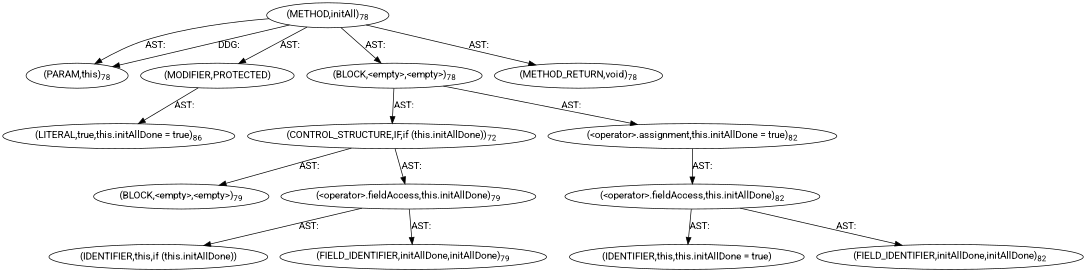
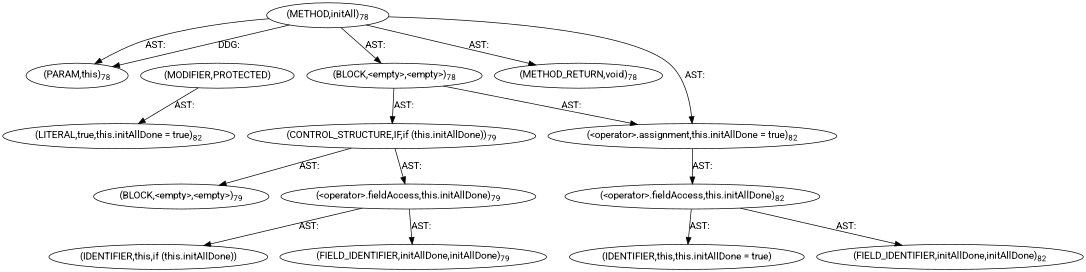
(276, 44) -> (561, 30)
(198, 135) -> (198, 135)
(492, 135) -> (492, 135)
